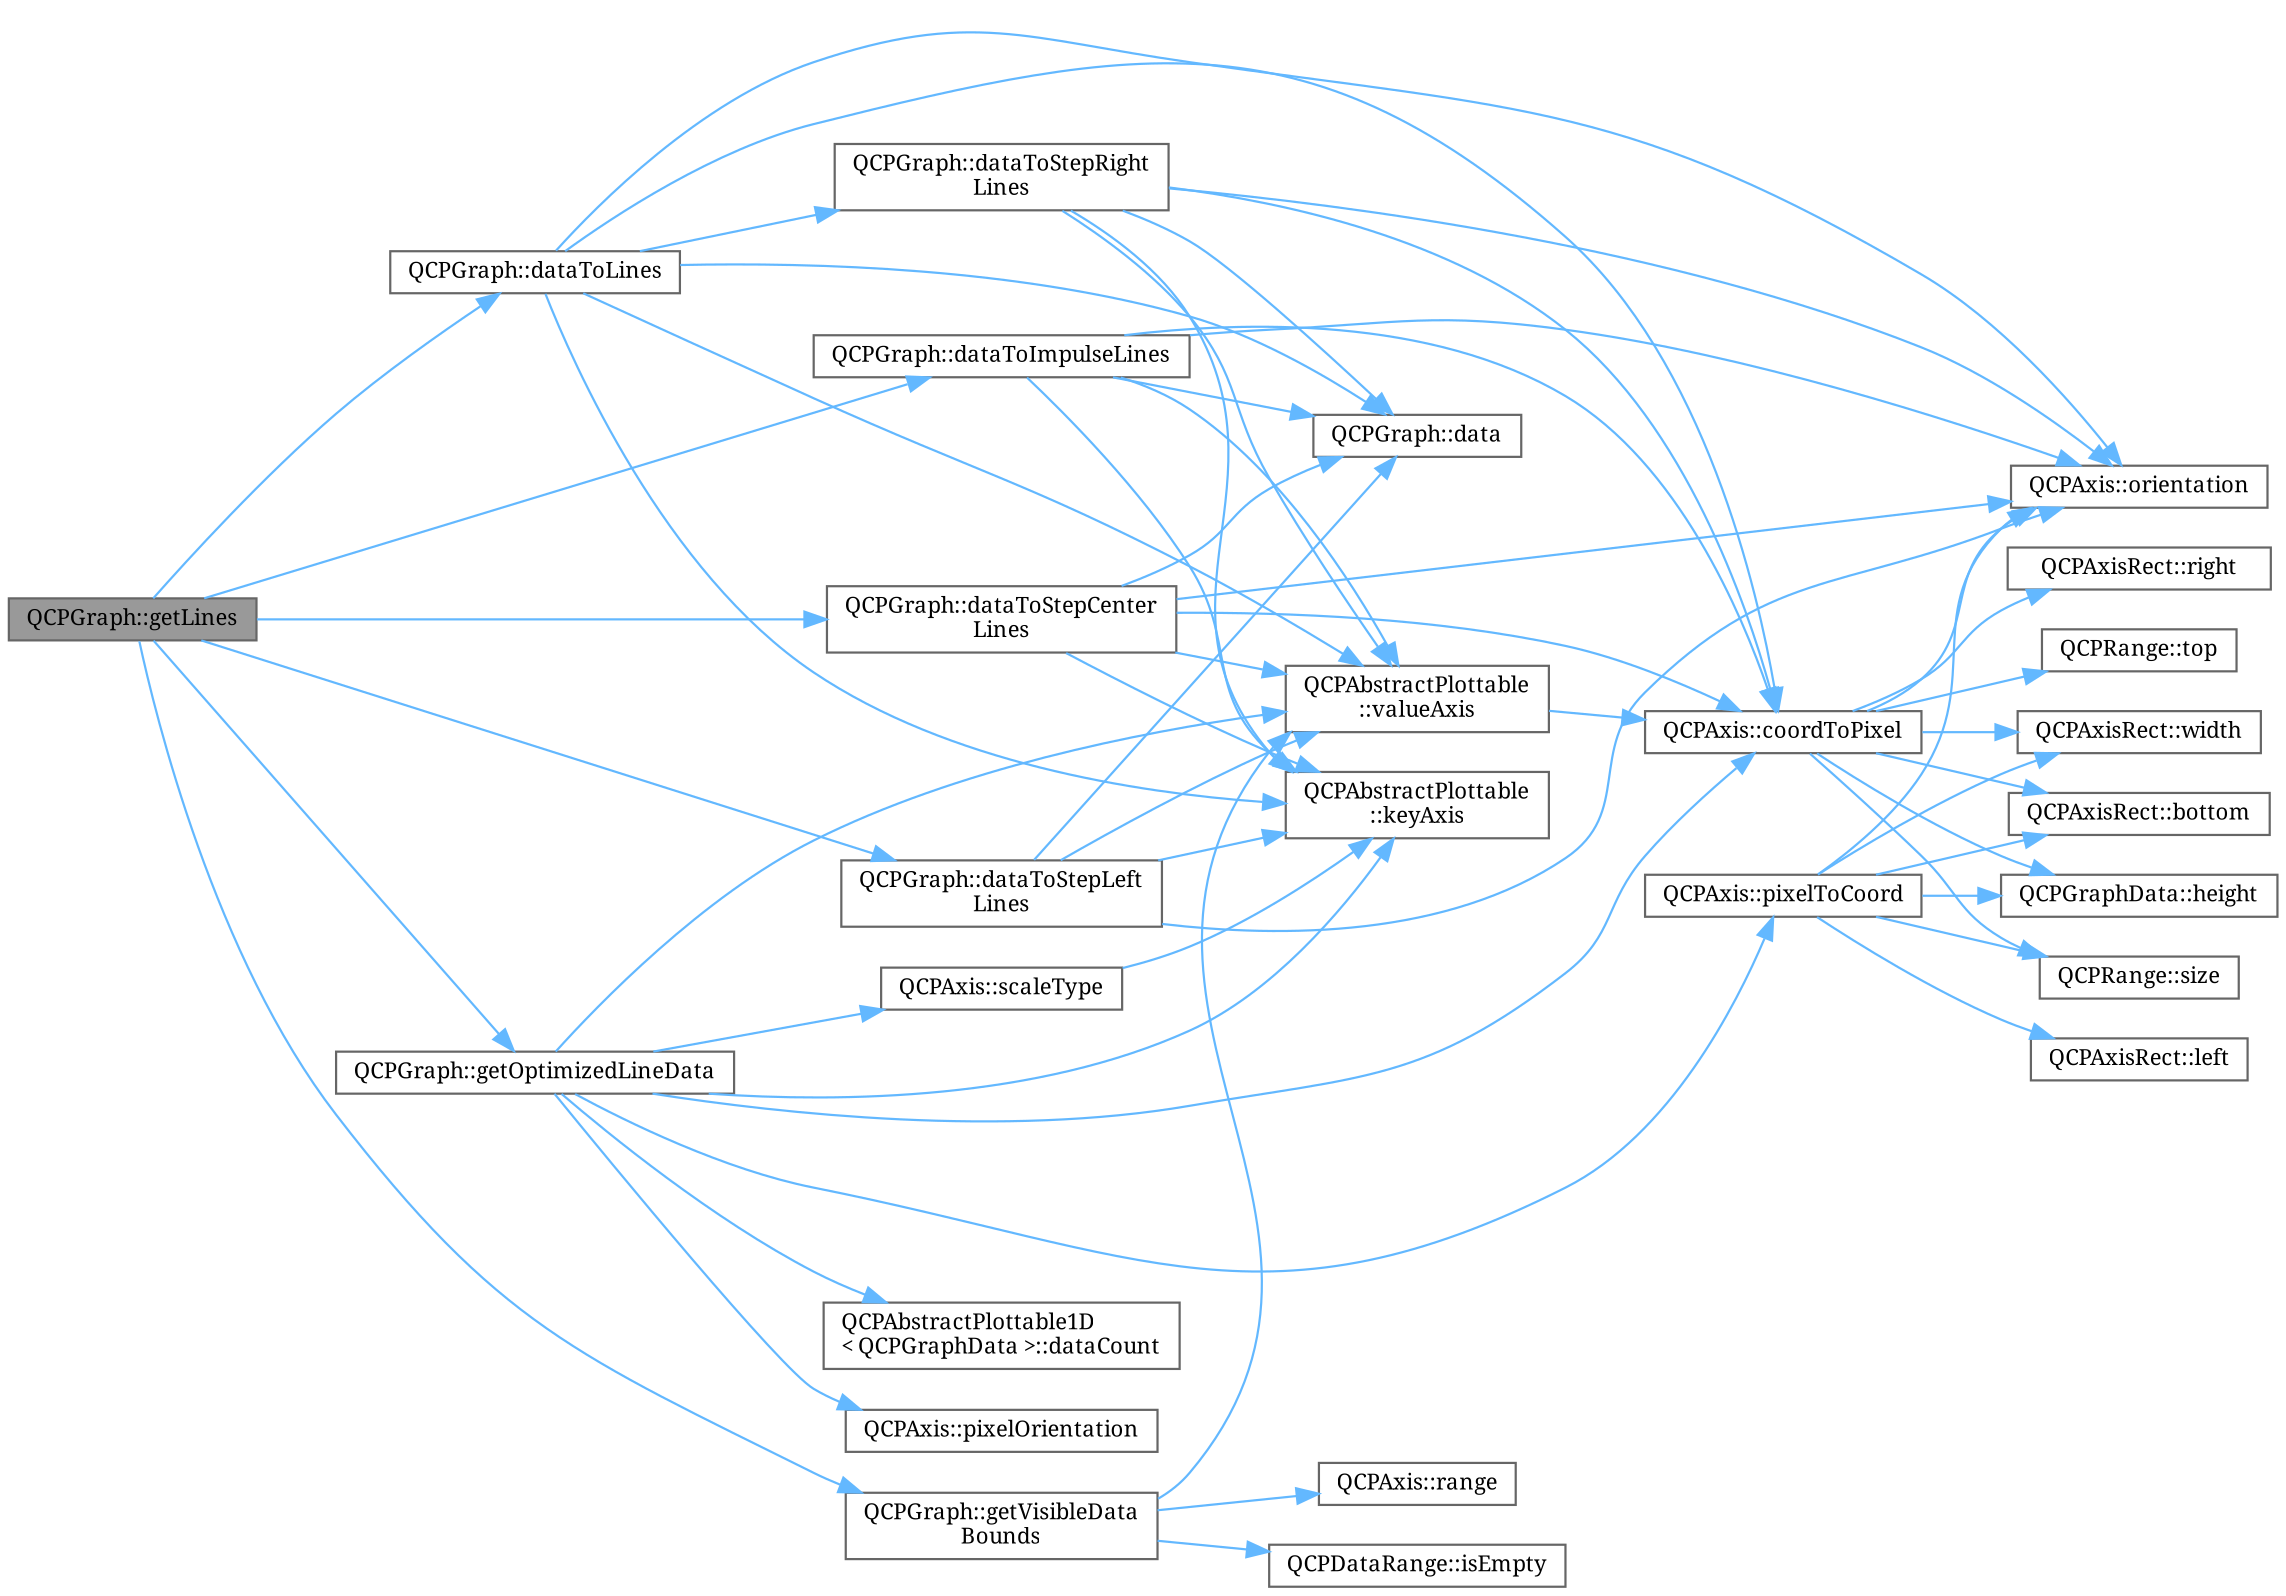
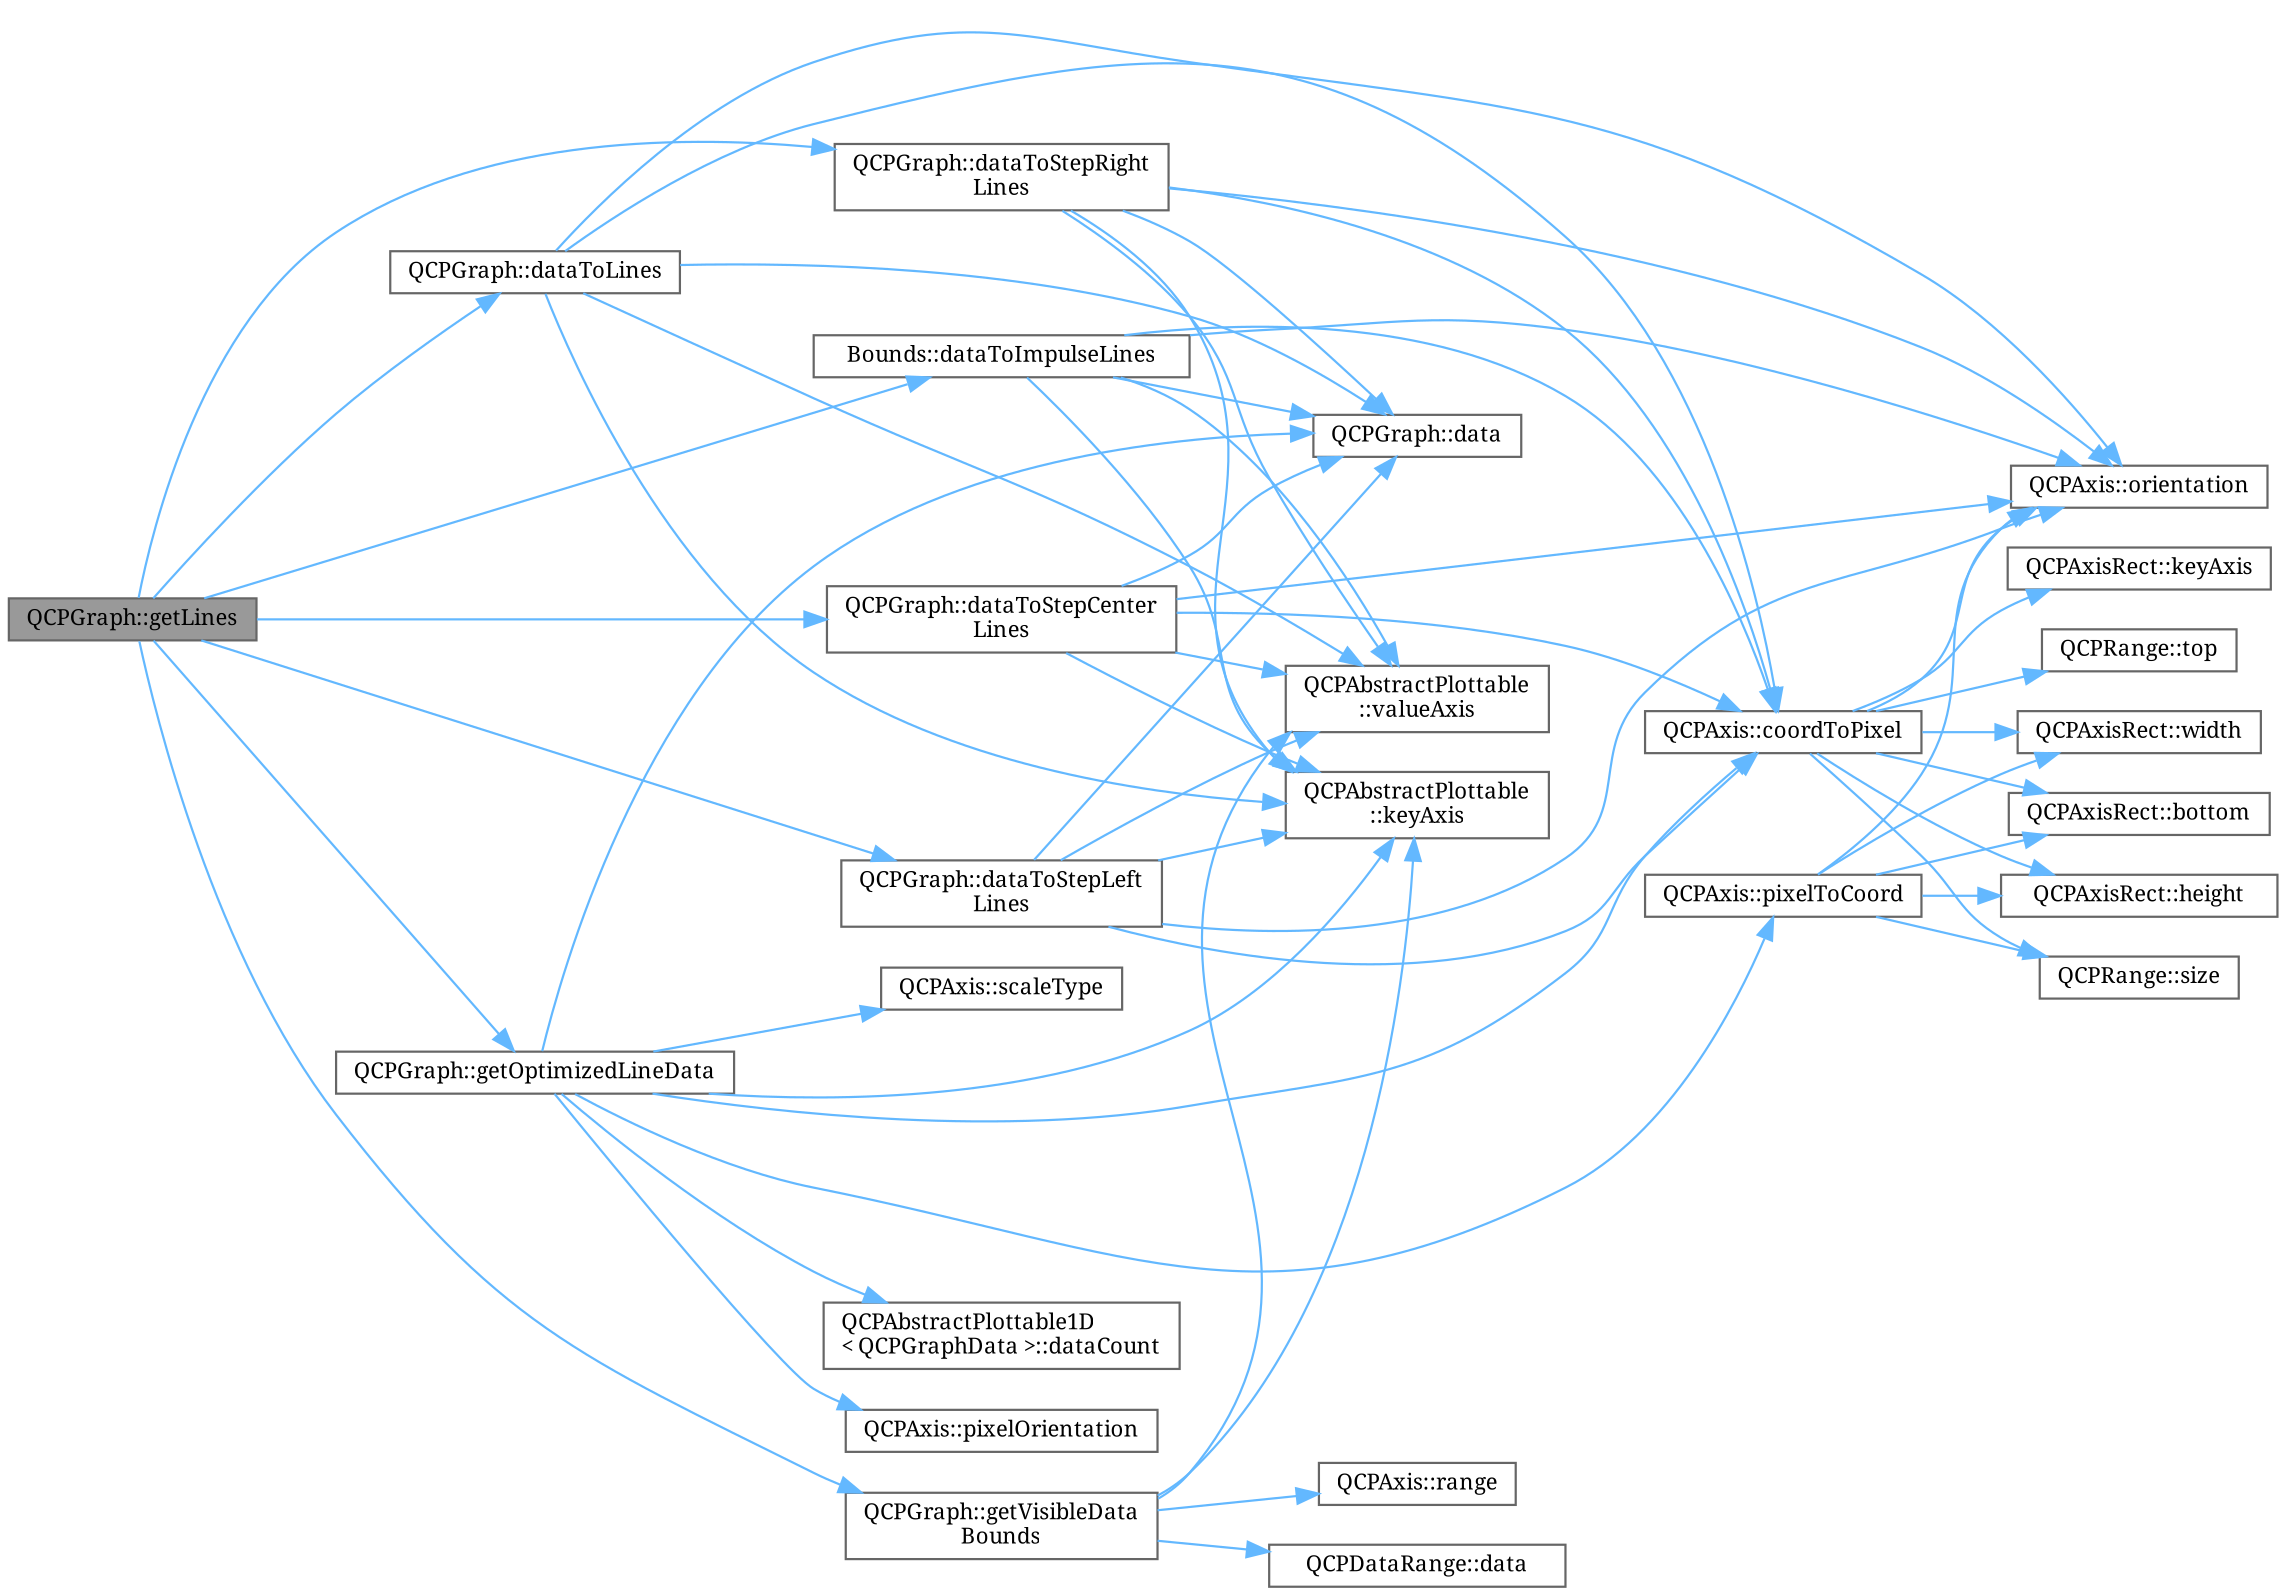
(728, 233) -> (365, 216)
(1002, 356) -> (1002, 356)
(2139, 569) -> (2139, 569)
(1586, 714) -> (1457, 958)
(875, 813) -> (790, 588)
(2139, 896) -> (2139, 896)
(1255, 915) -> (1347, 1206)
(2139, 1059) -> none
(1417, 1566) -> (1417, 1566)
